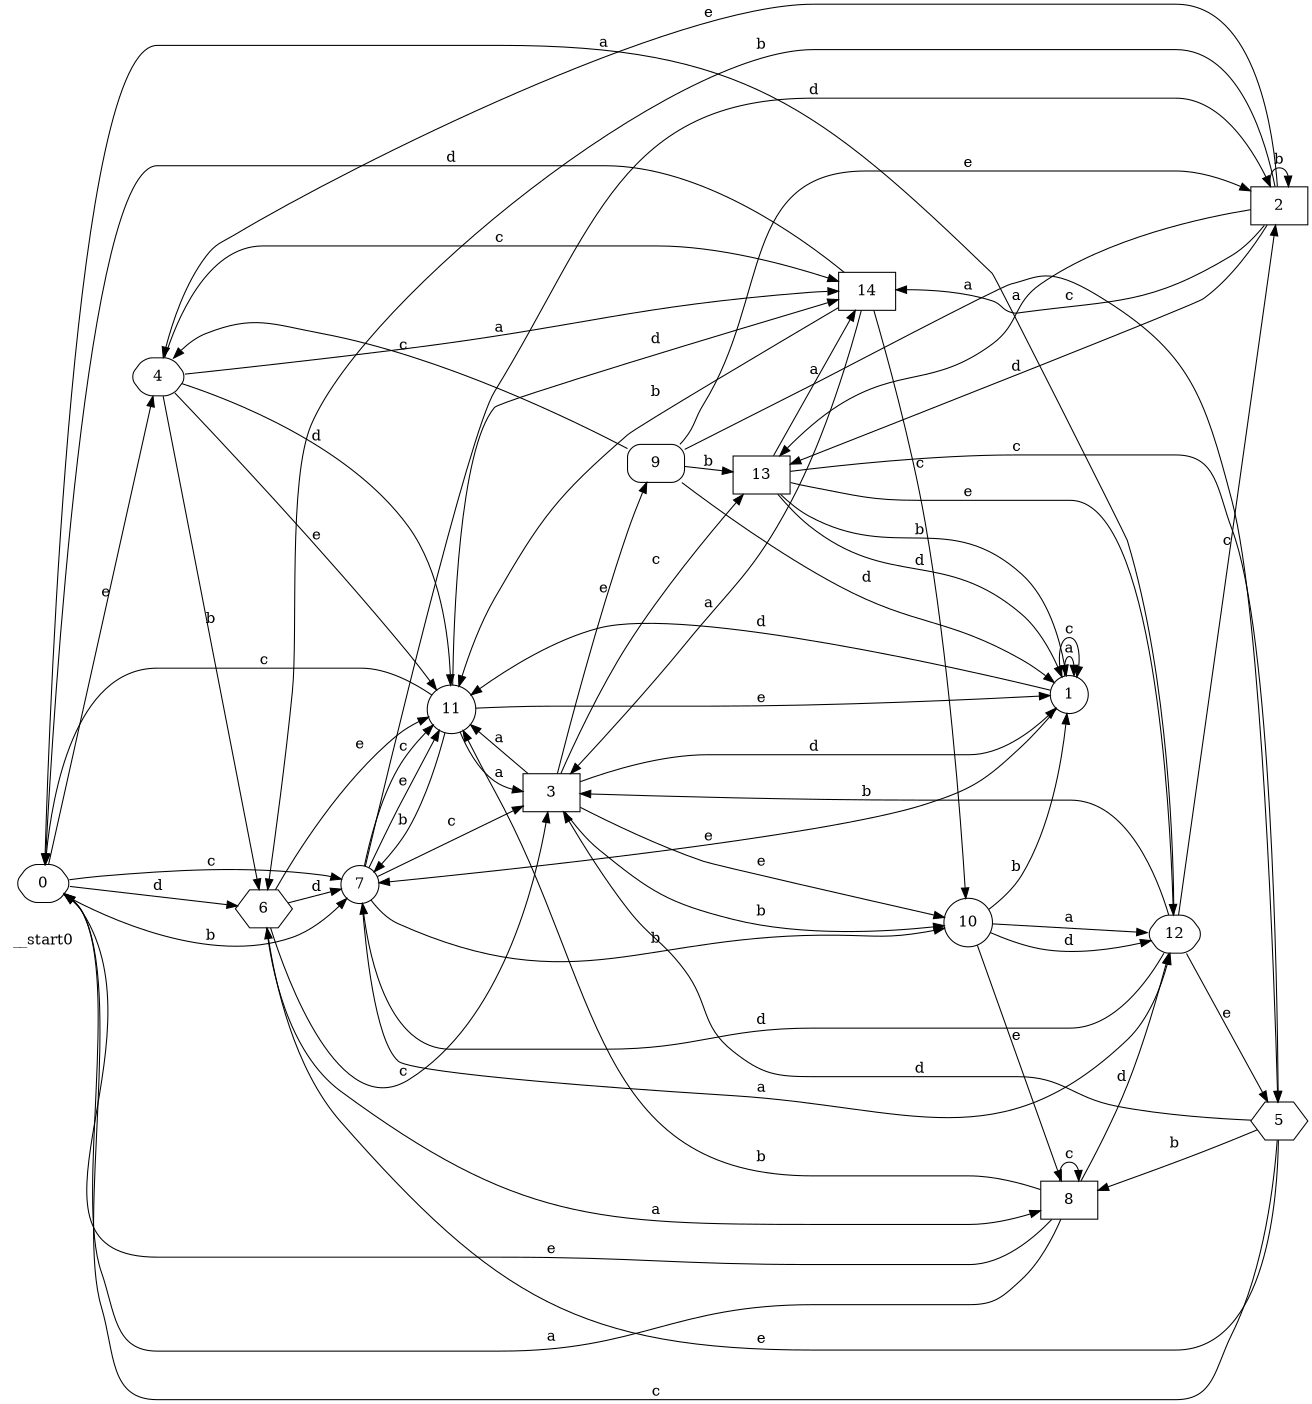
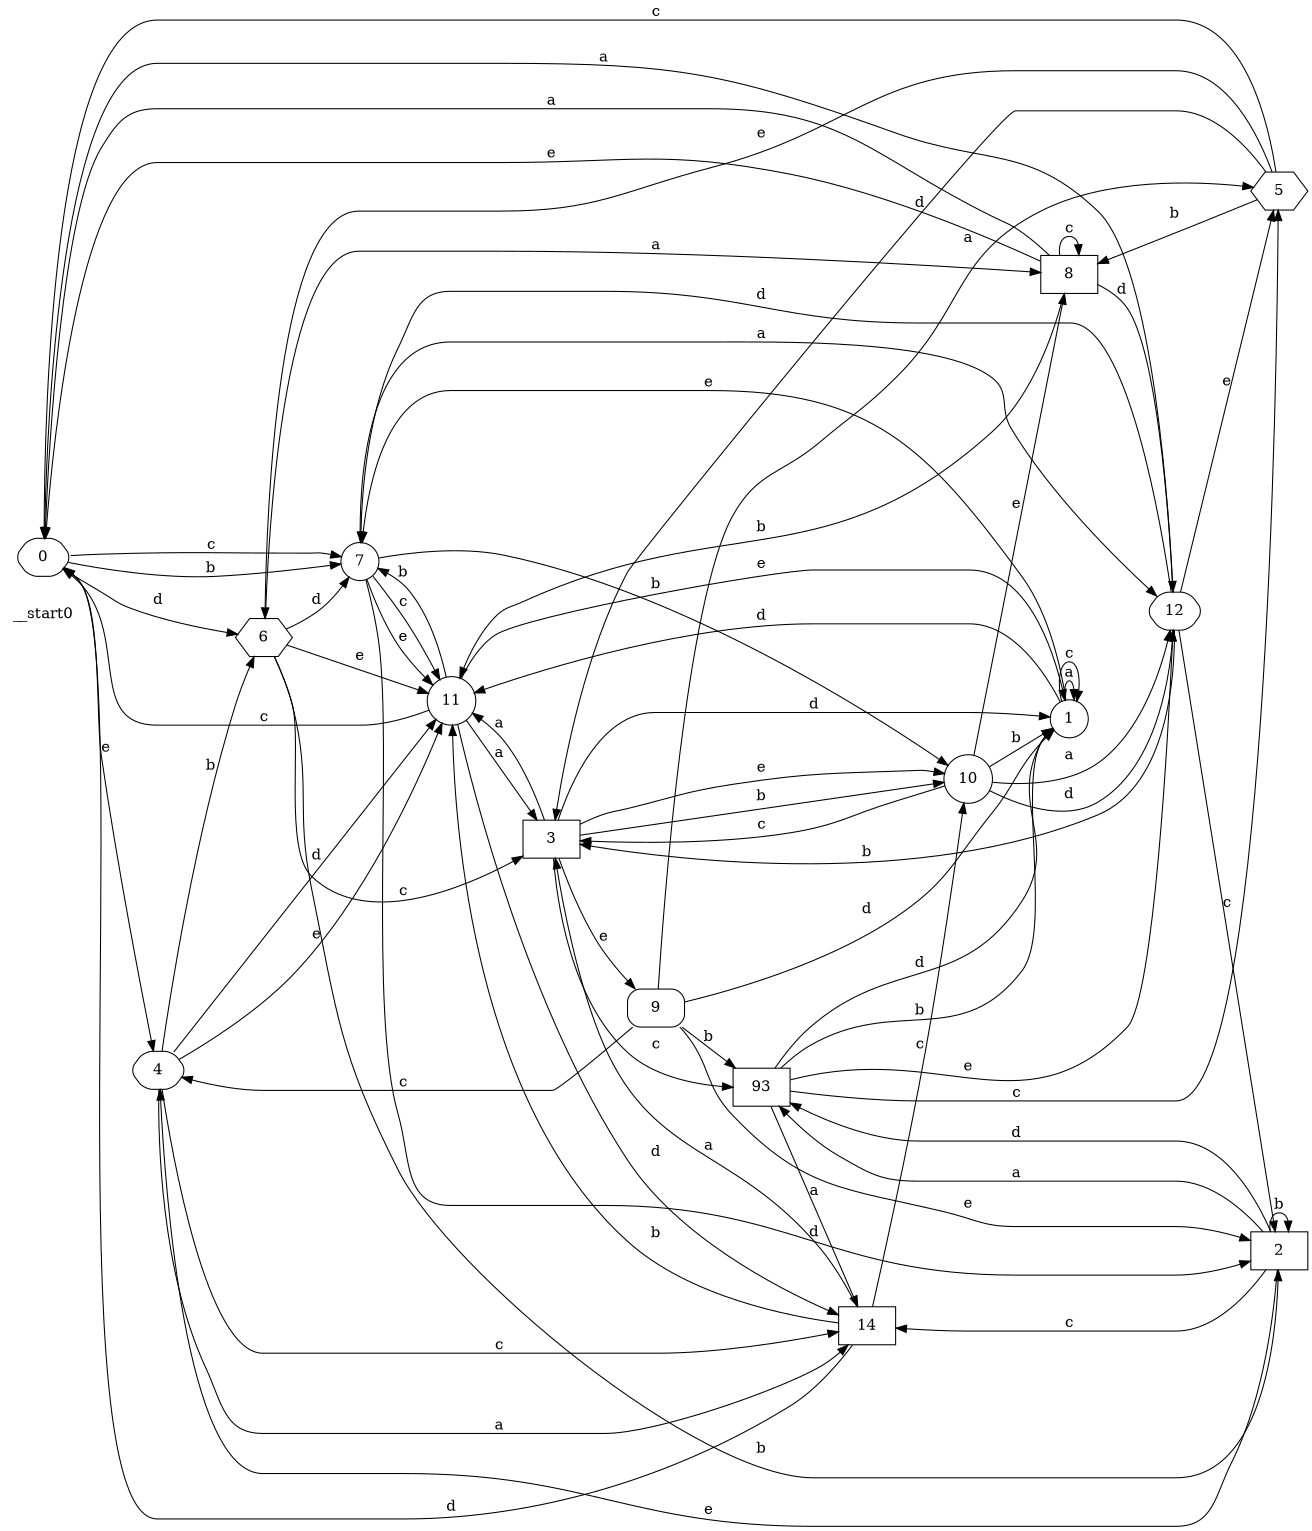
(598, 142) -> (609, 1382)
(762, 475) -> (762, 1087)
(445, 844) -> (771, 835)
